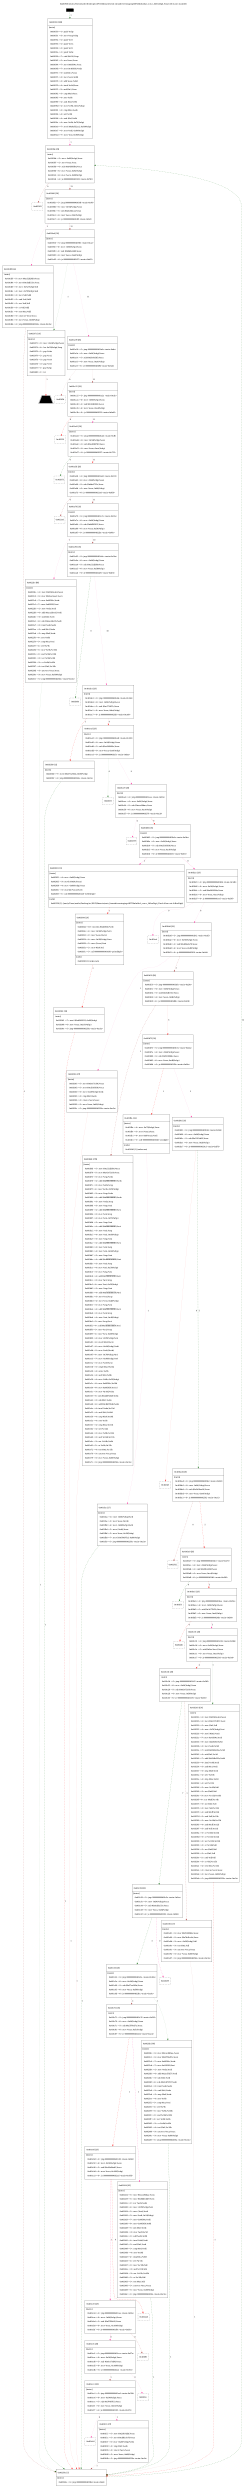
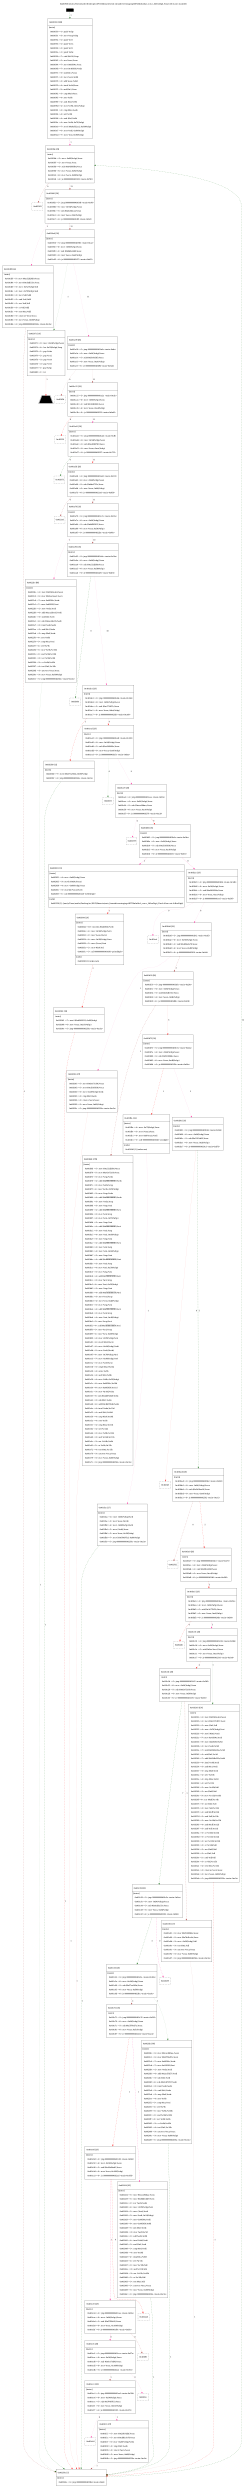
(178, 1605) -> none
